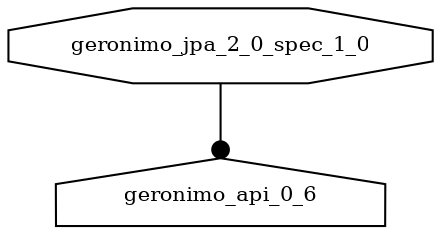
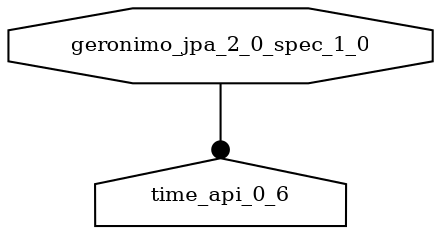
(221, 196) -> (221, 196)
